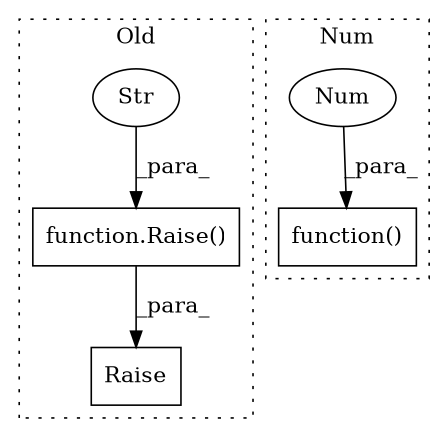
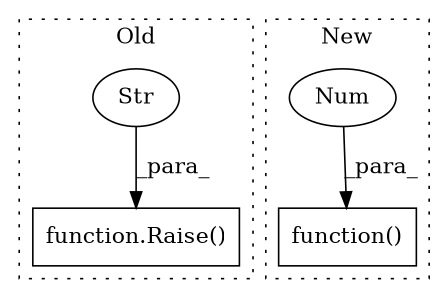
(348, 38) -> (348, 38)
(136, 376) -> none
